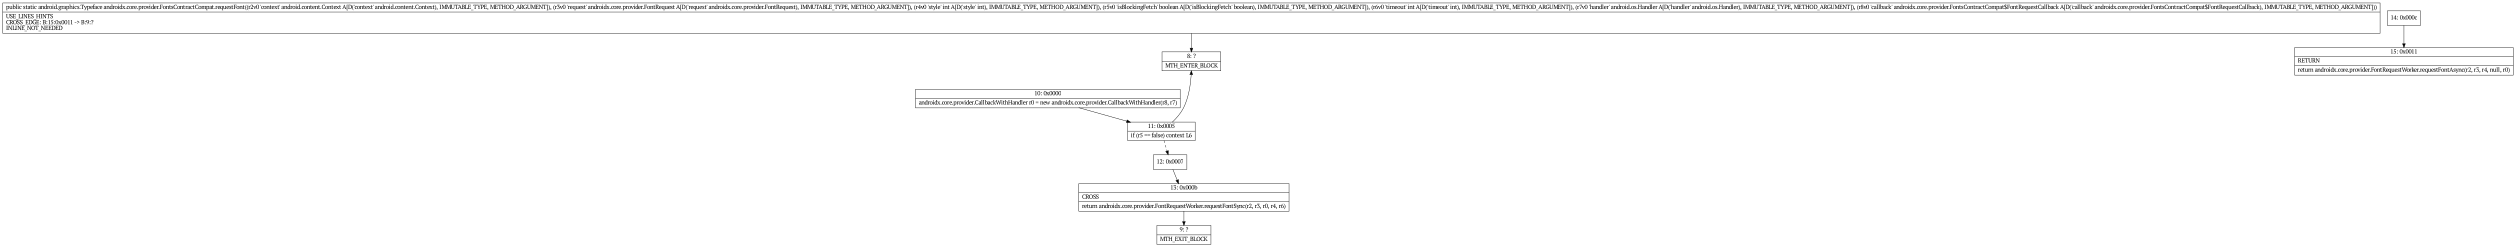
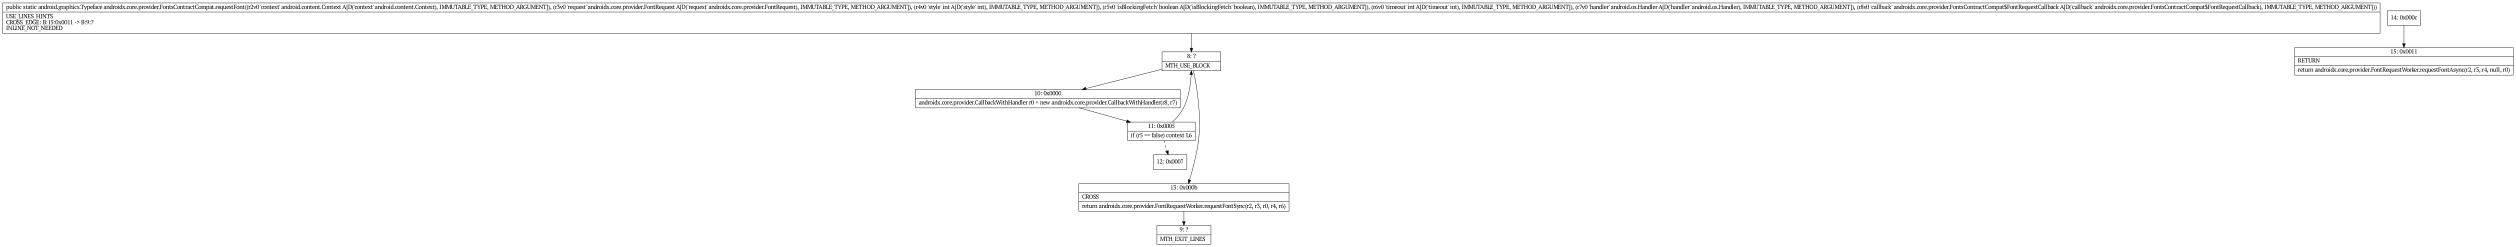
(1191, 66) -> (1188, 66)
none -> (1124, 79)
(1175, 175) -> (1199, 126)
(1184, 239) -> (1183, 239)
